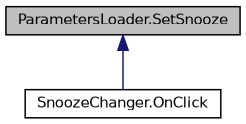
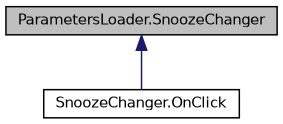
(123, 21) -> (142, 21)
